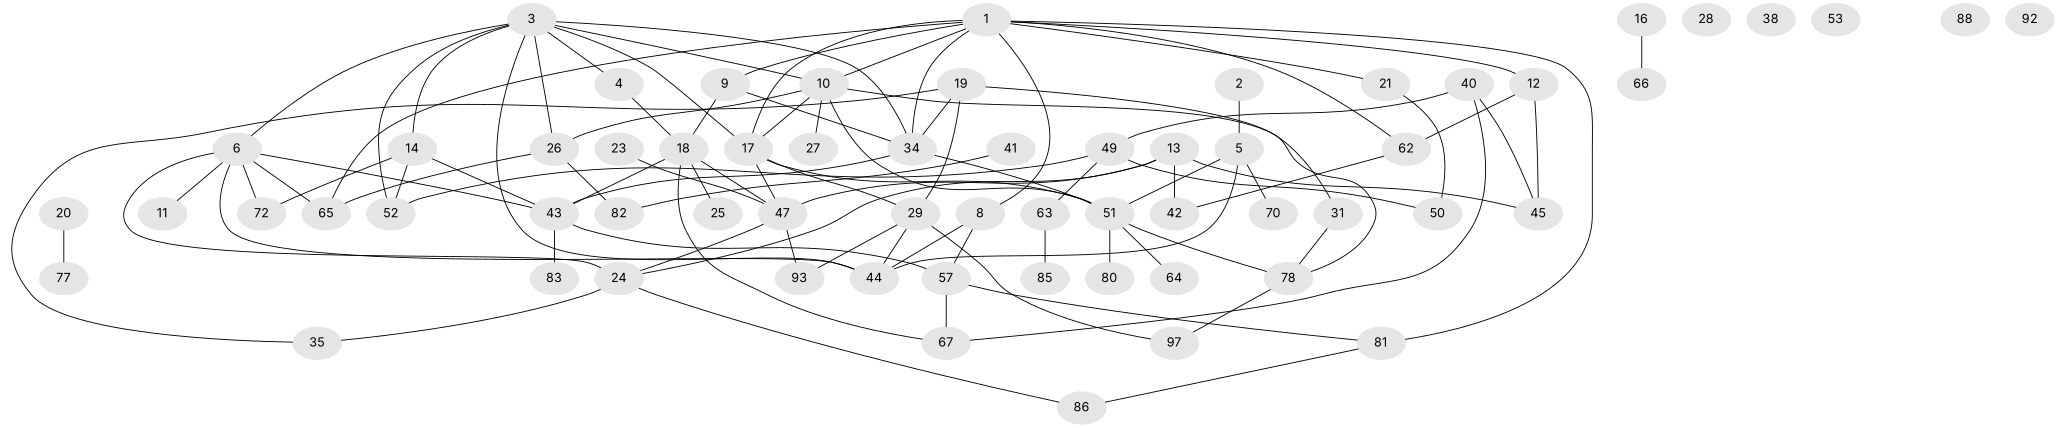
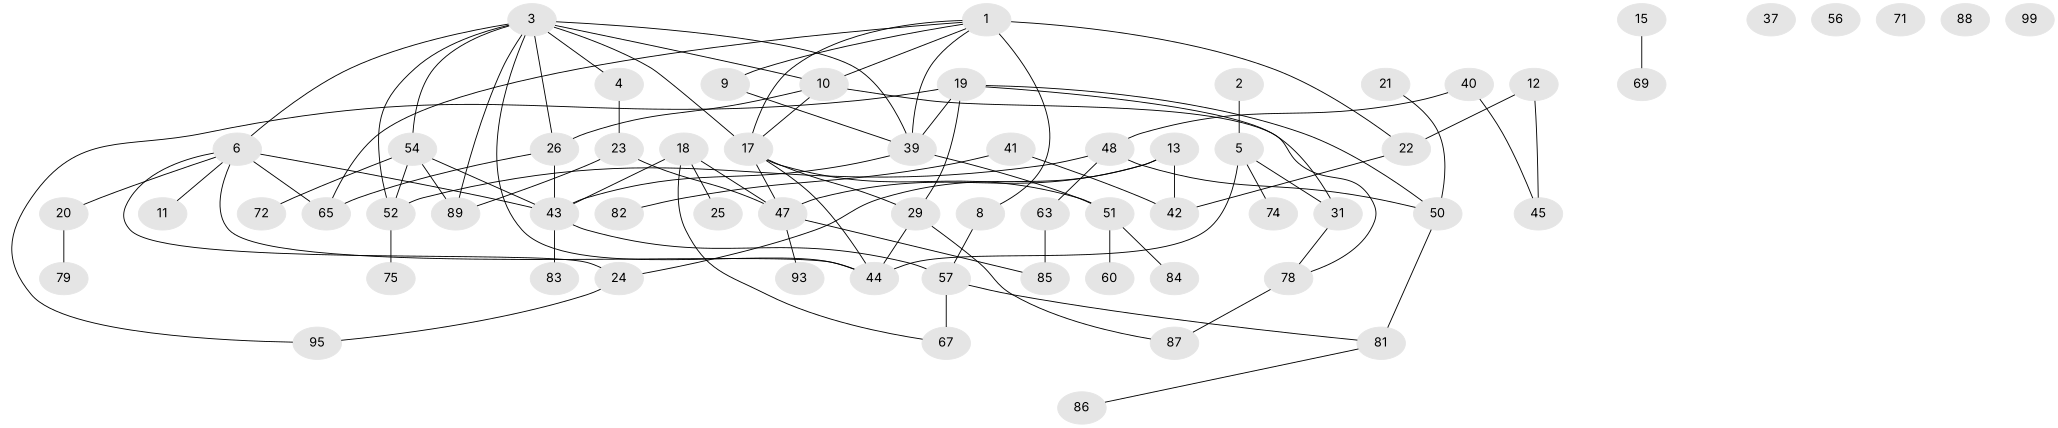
(1642, 20) -> (1642, 20)
(1706, 20) -> none
(1771, 20) -> (1771, 20)
(1836, 20) -> (1836, 20)
none -> (1901, 20)
(2030, 20) -> (2030, 20)
(1265, 38) -> none
(1143, 42) -> none
(1488, 49) -> (1409, 279)
(1642, 84) -> (1642, 84)
(704, 118) -> none
none -> (1259, 120)
(657, 122) -> (619, 117)
(412, 149) -> (412, 149)
(813, 149) -> none
(912, 149) -> (912, 149)
(1110, 149) -> (1110, 149)
(1406, 149) -> (1406, 149)
(249, 181) -> (133, 186)
(587, 181) -> (554, 184)
none -> (1101, 181)
(1168, 185) -> (1282, 177)
(1346, 187) -> none
(958, 189) -> none
none -> (456, 214)
(1273, 214) -> (1273, 214)
(858, 246) -> none
(927, 246) -> (823, 205)
(1197, 250) -> none
(690, 253) -> (914, 246)
(64, 279) -> (64, 279)
none -> (391, 279)
(1110, 279) -> (1110, 279)
(1174, 279) -> (1174, 279)
(1296, 300) -> none
(317, 343) -> (317, 343)
(1174, 343) -> (1174, 343)
(847, 351) -> none
